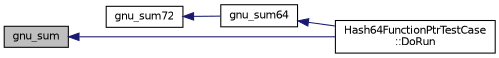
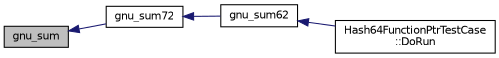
(259, 16) -> (259, 16)
(207, 37) -> (93, 26)
